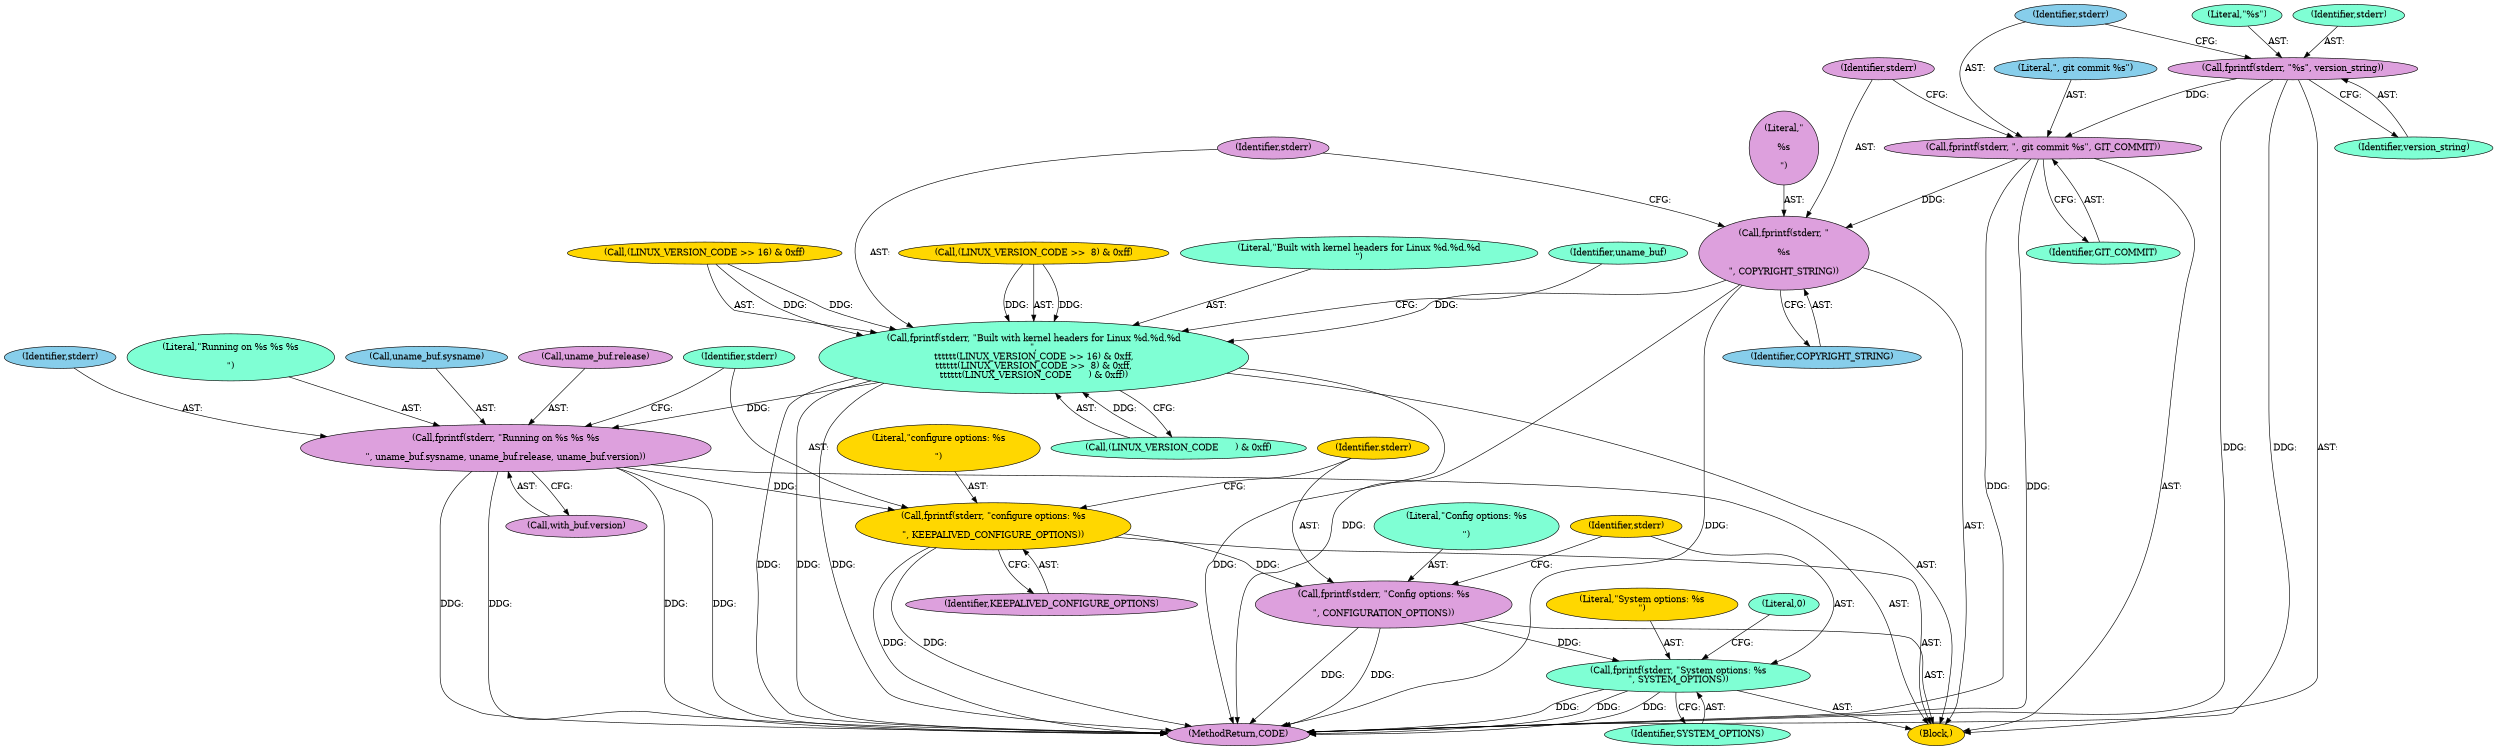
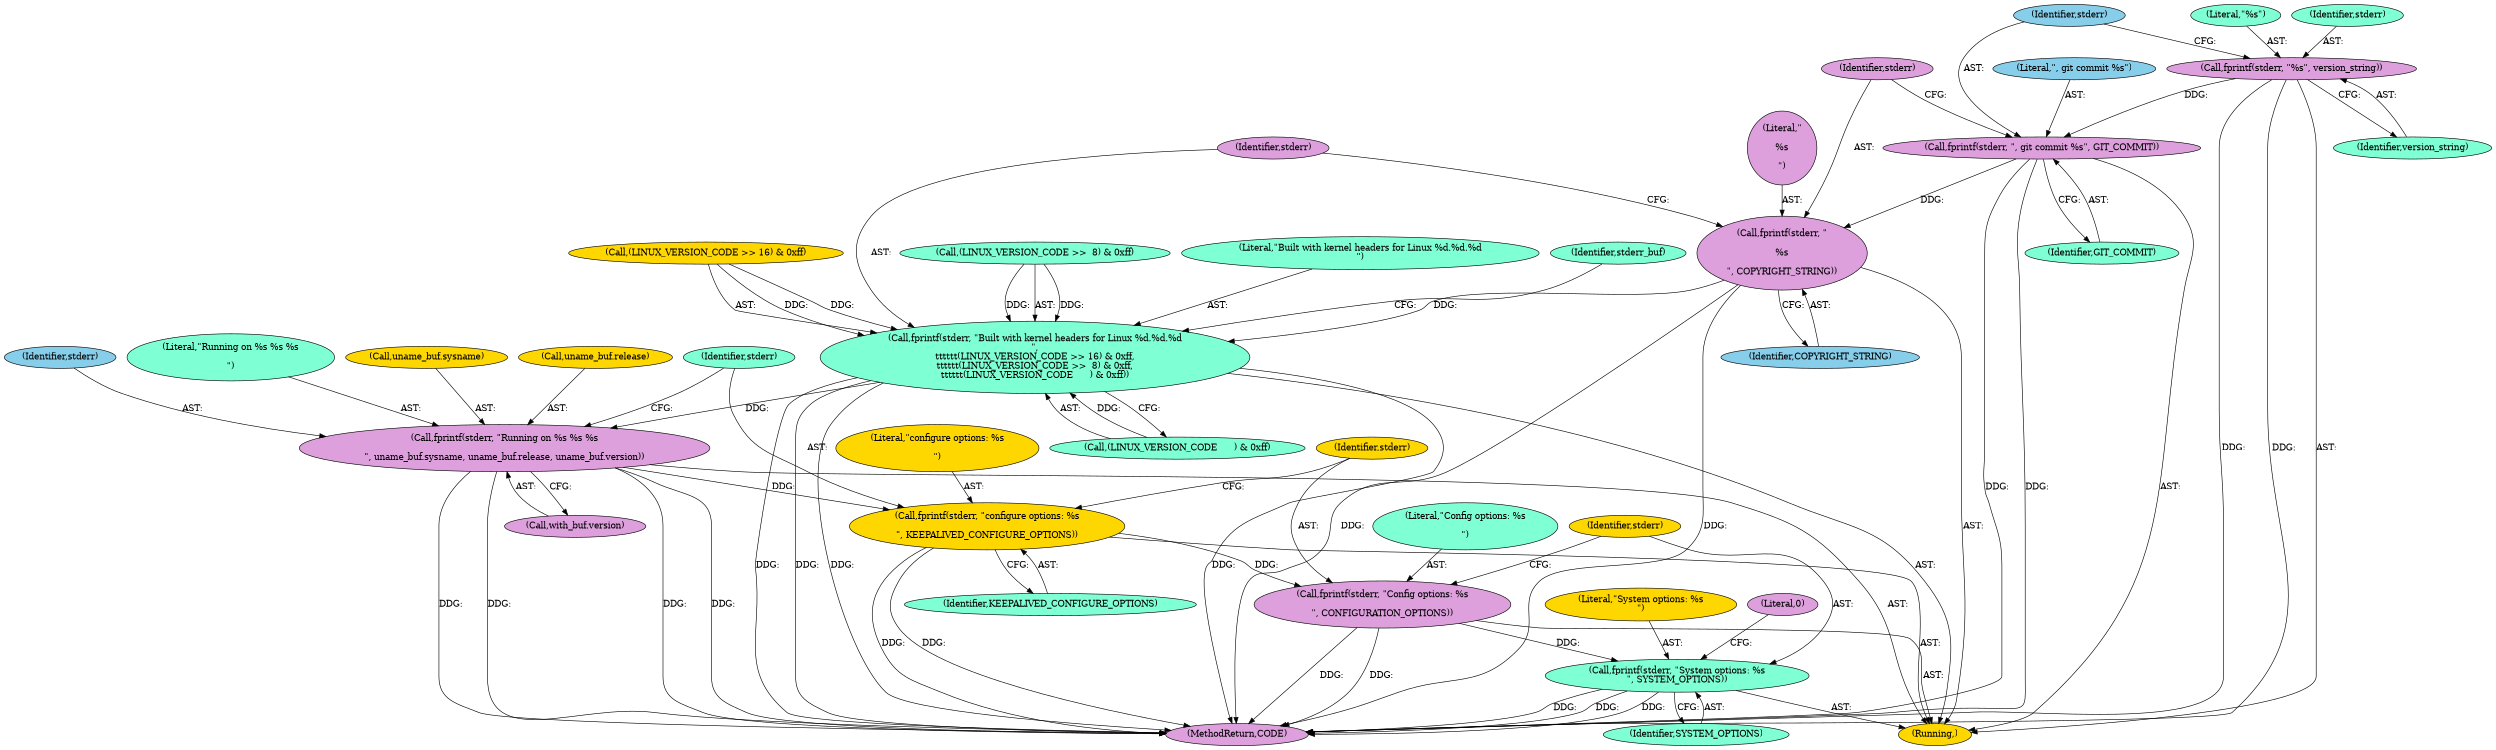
(1034, 253) -> (1035, 253)
(1618, 253) -> (1618, 253)
(427, 357) -> (427, 357)
(595, 357) -> (595, 357)
(1052, 604) -> (1050, 604)
(1784, 604) -> (1783, 604)
(1936, 735) -> (1935, 735)
